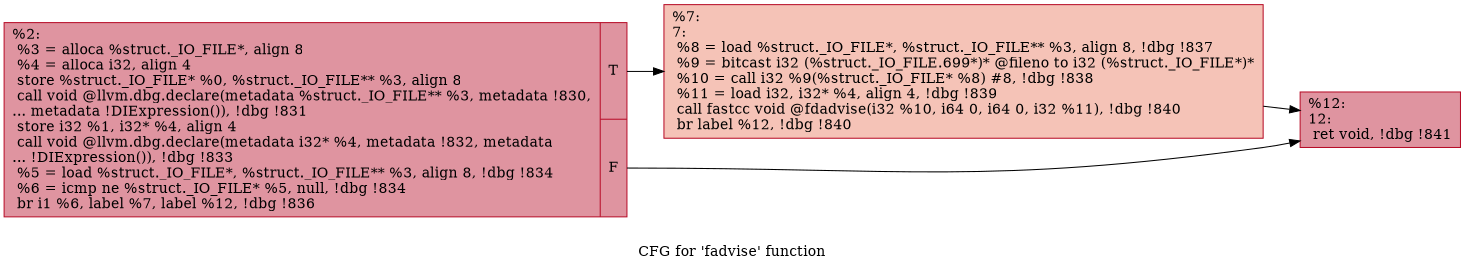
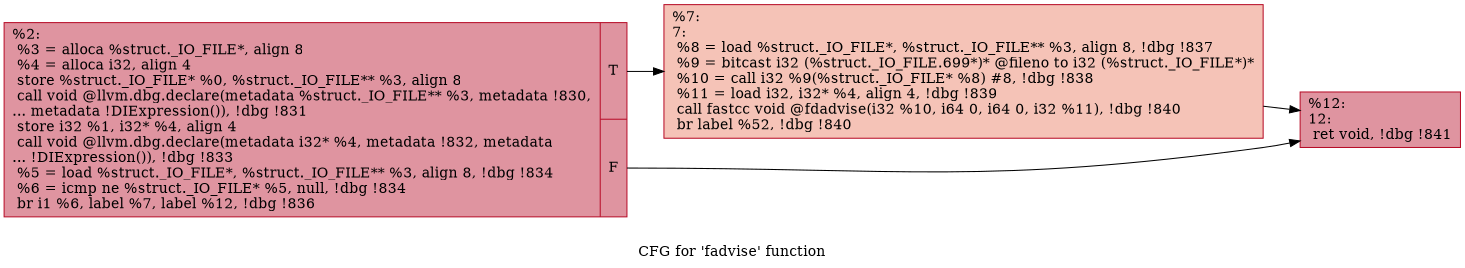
(762, 125) -> (762, 125)
